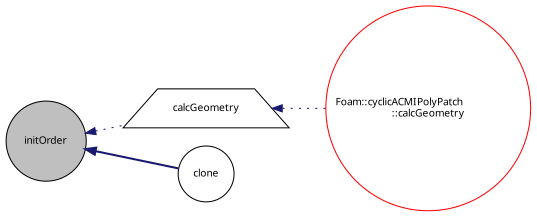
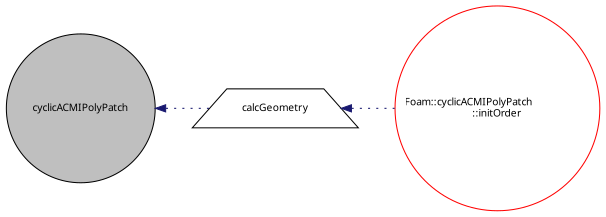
(428, 108) -> (497, 108)
(46, 141) -> (81, 108)
(206, 174) -> none
